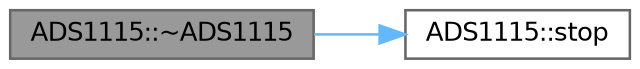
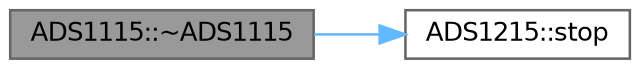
(518, 34) -> (518, 34)
